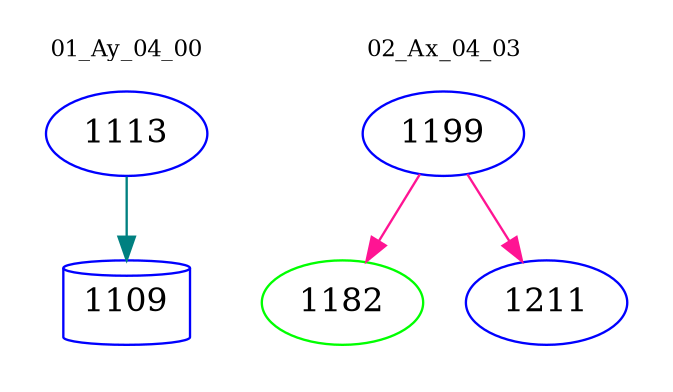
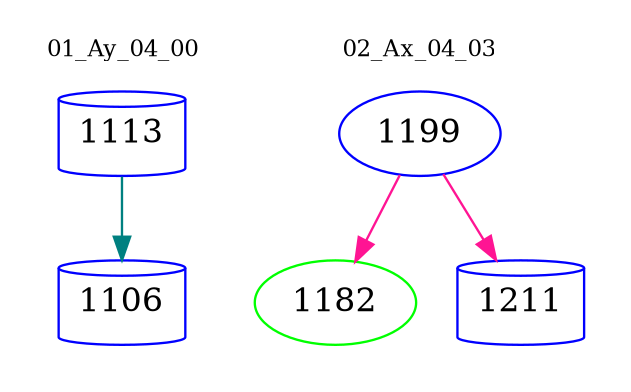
(127, 134) -> (122, 134)
(127, 303) -> (122, 303)
(547, 303) -> (521, 303)
